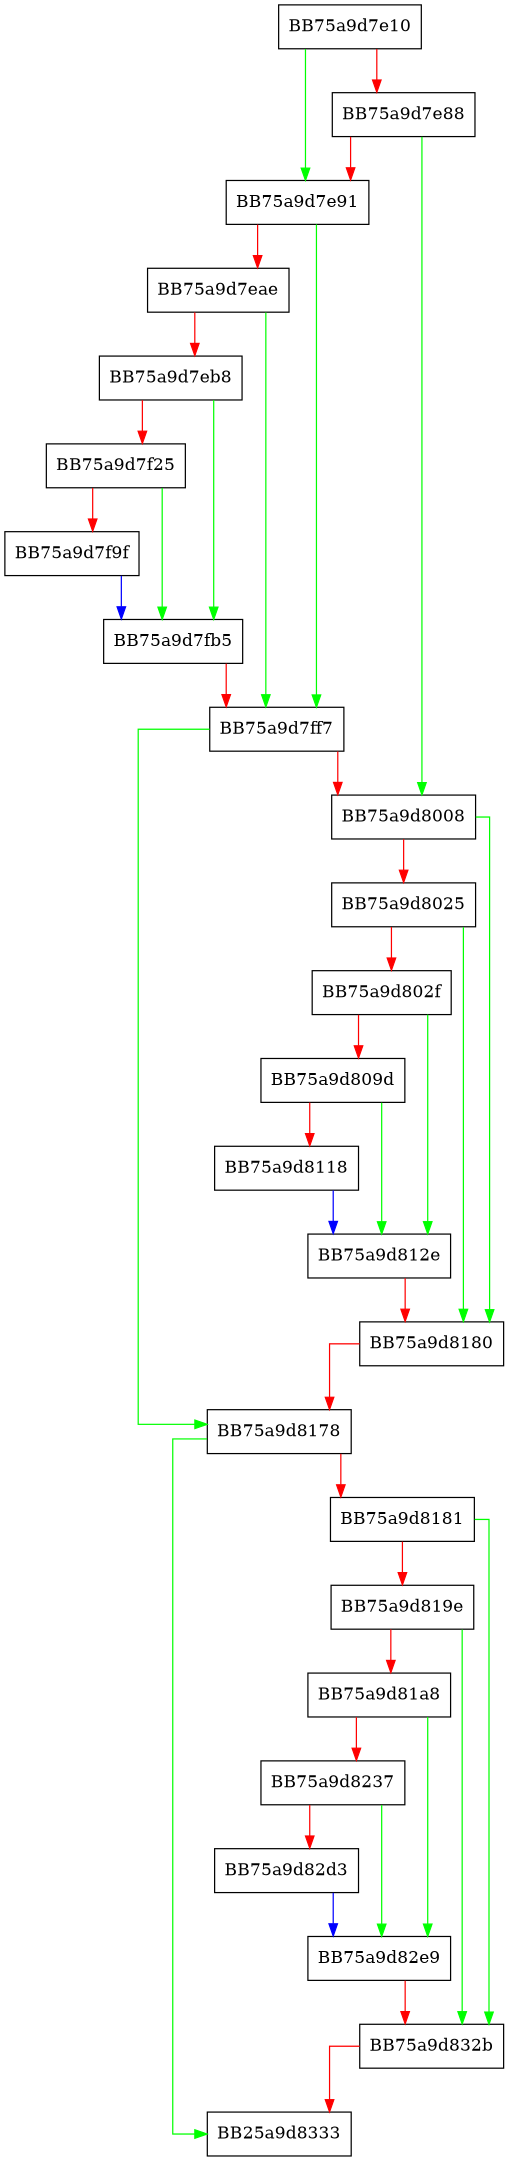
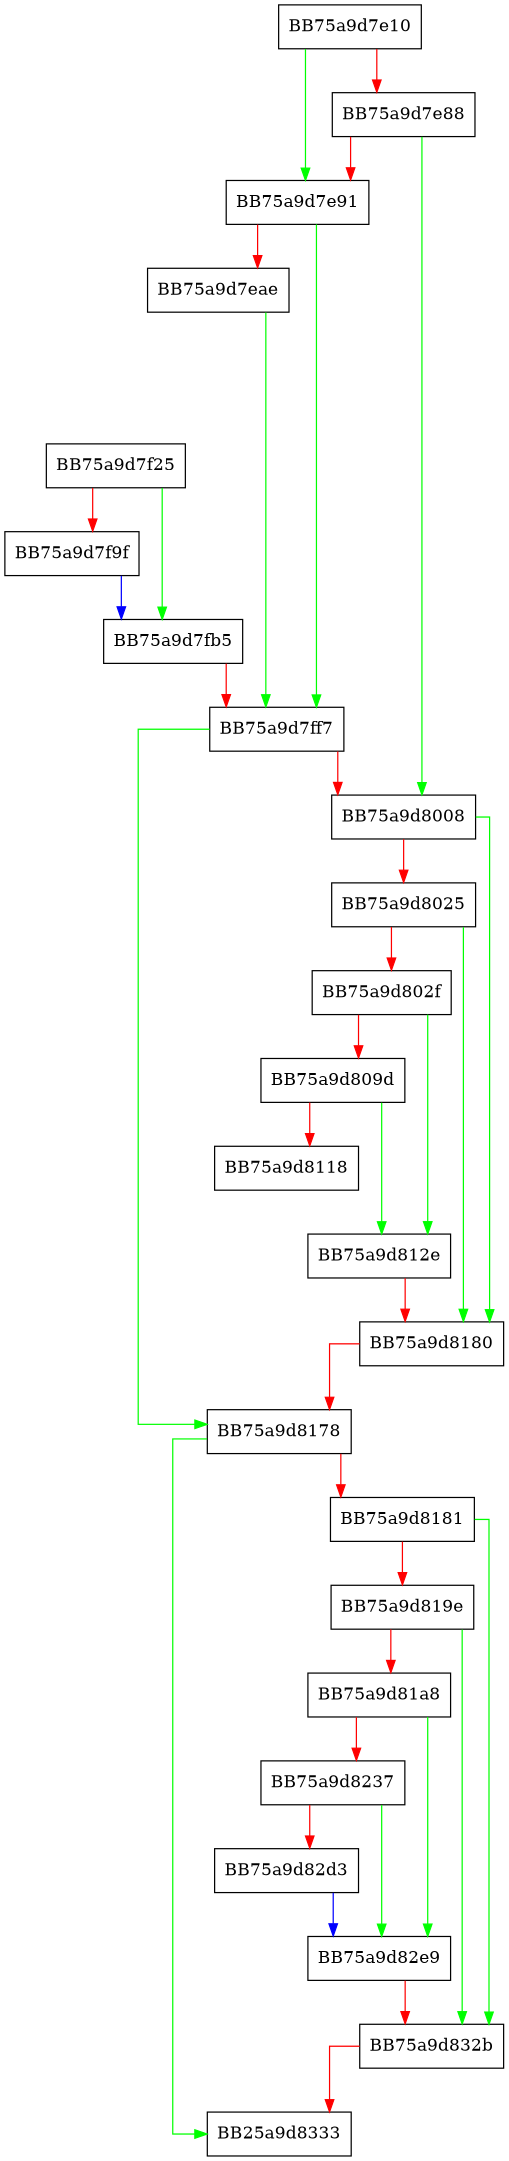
(171, 378) -> none
(333, 1206) -> none
